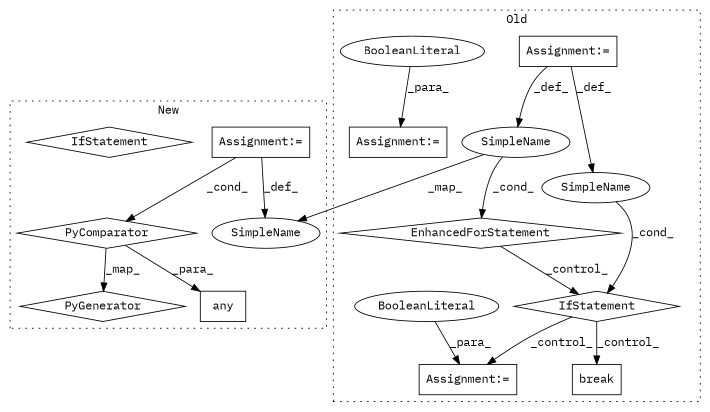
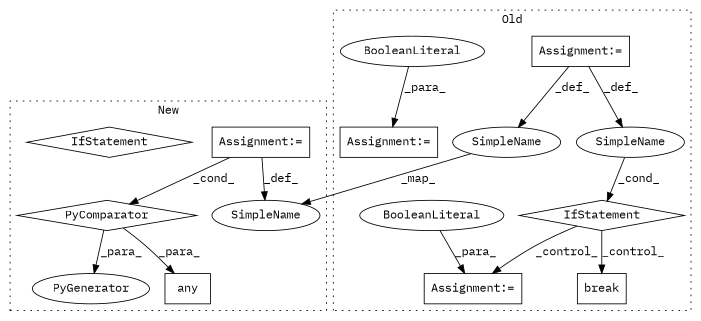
(481, 233) -> none
(123, 270) -> (121, 252)
(103, 306) -> (91, 289)
